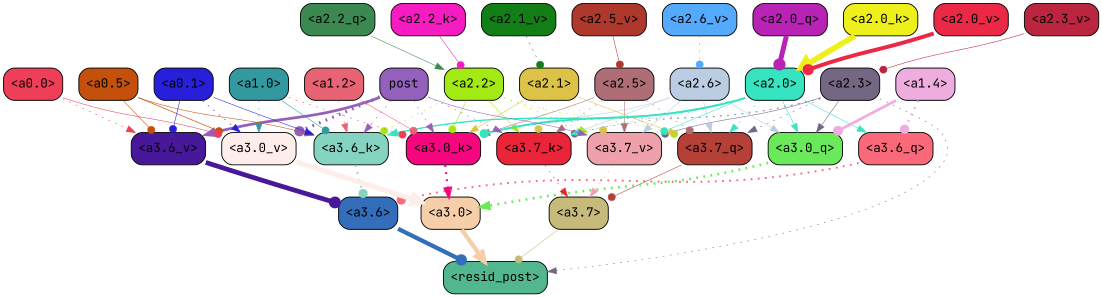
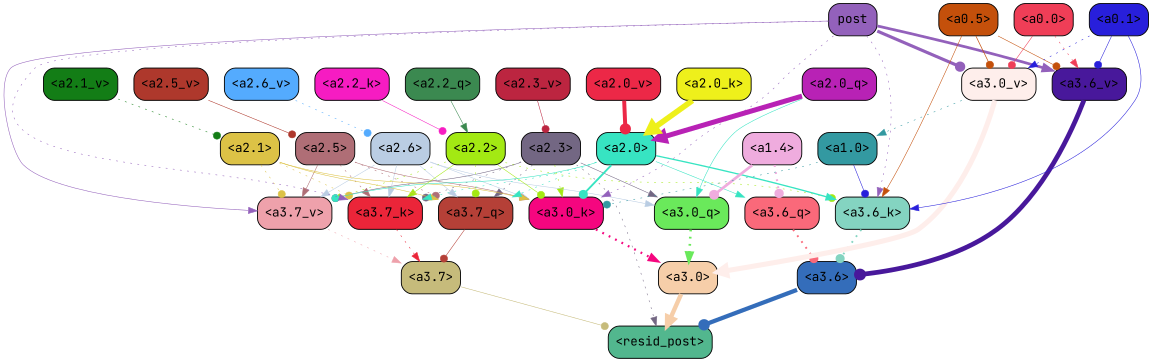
(783, 48) -> (713, 122)
(334, 84) -> none
(259, 109) -> (916, 119)
(298, 112) -> (859, 178)
(788, 112) -> (738, 130)
(332, 118) -> (917, 48)
(349, 118) -> (694, 188)
(655, 118) -> (558, 177)
